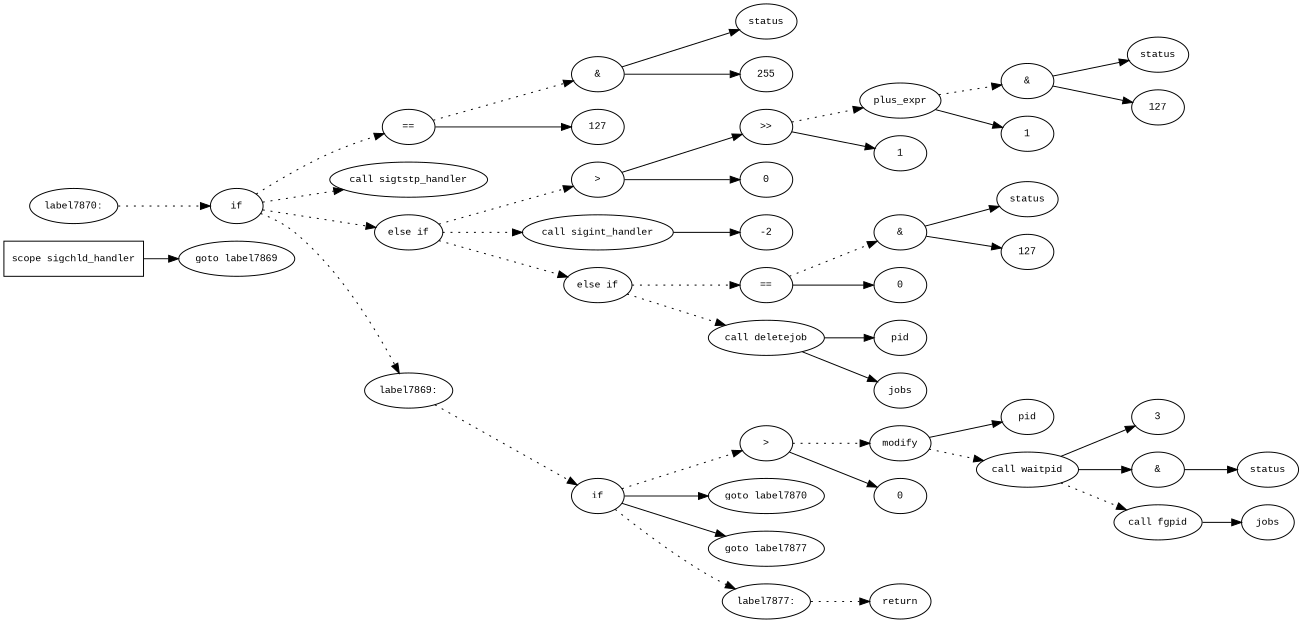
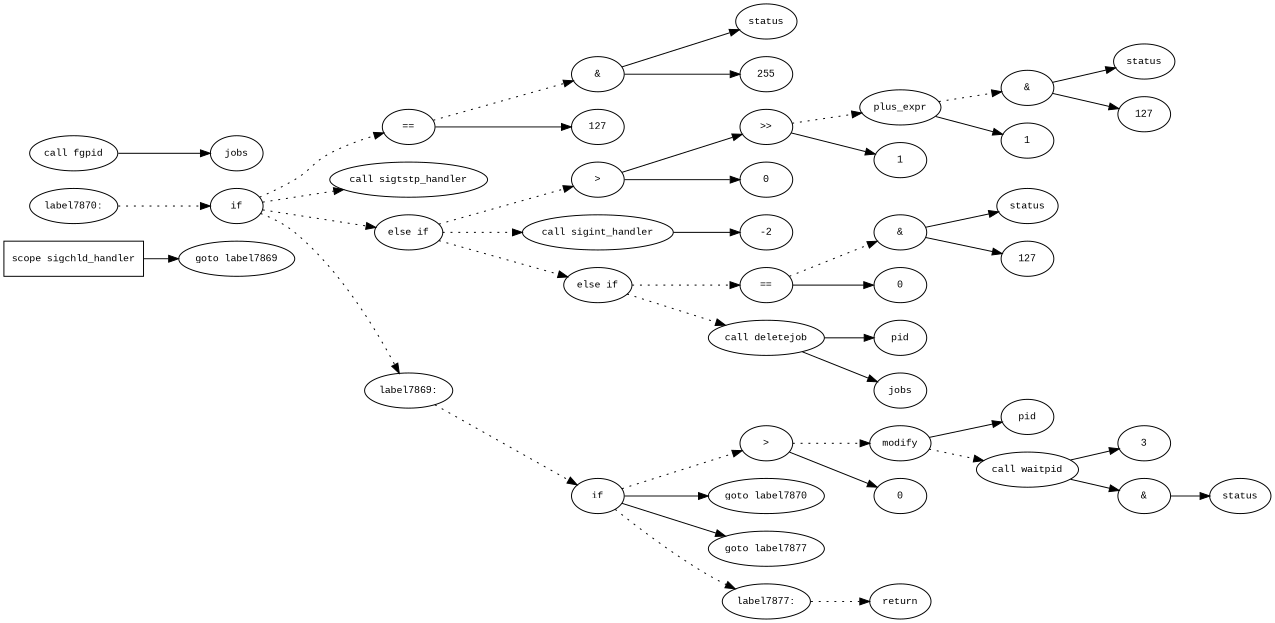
(1089, 495) -> none
